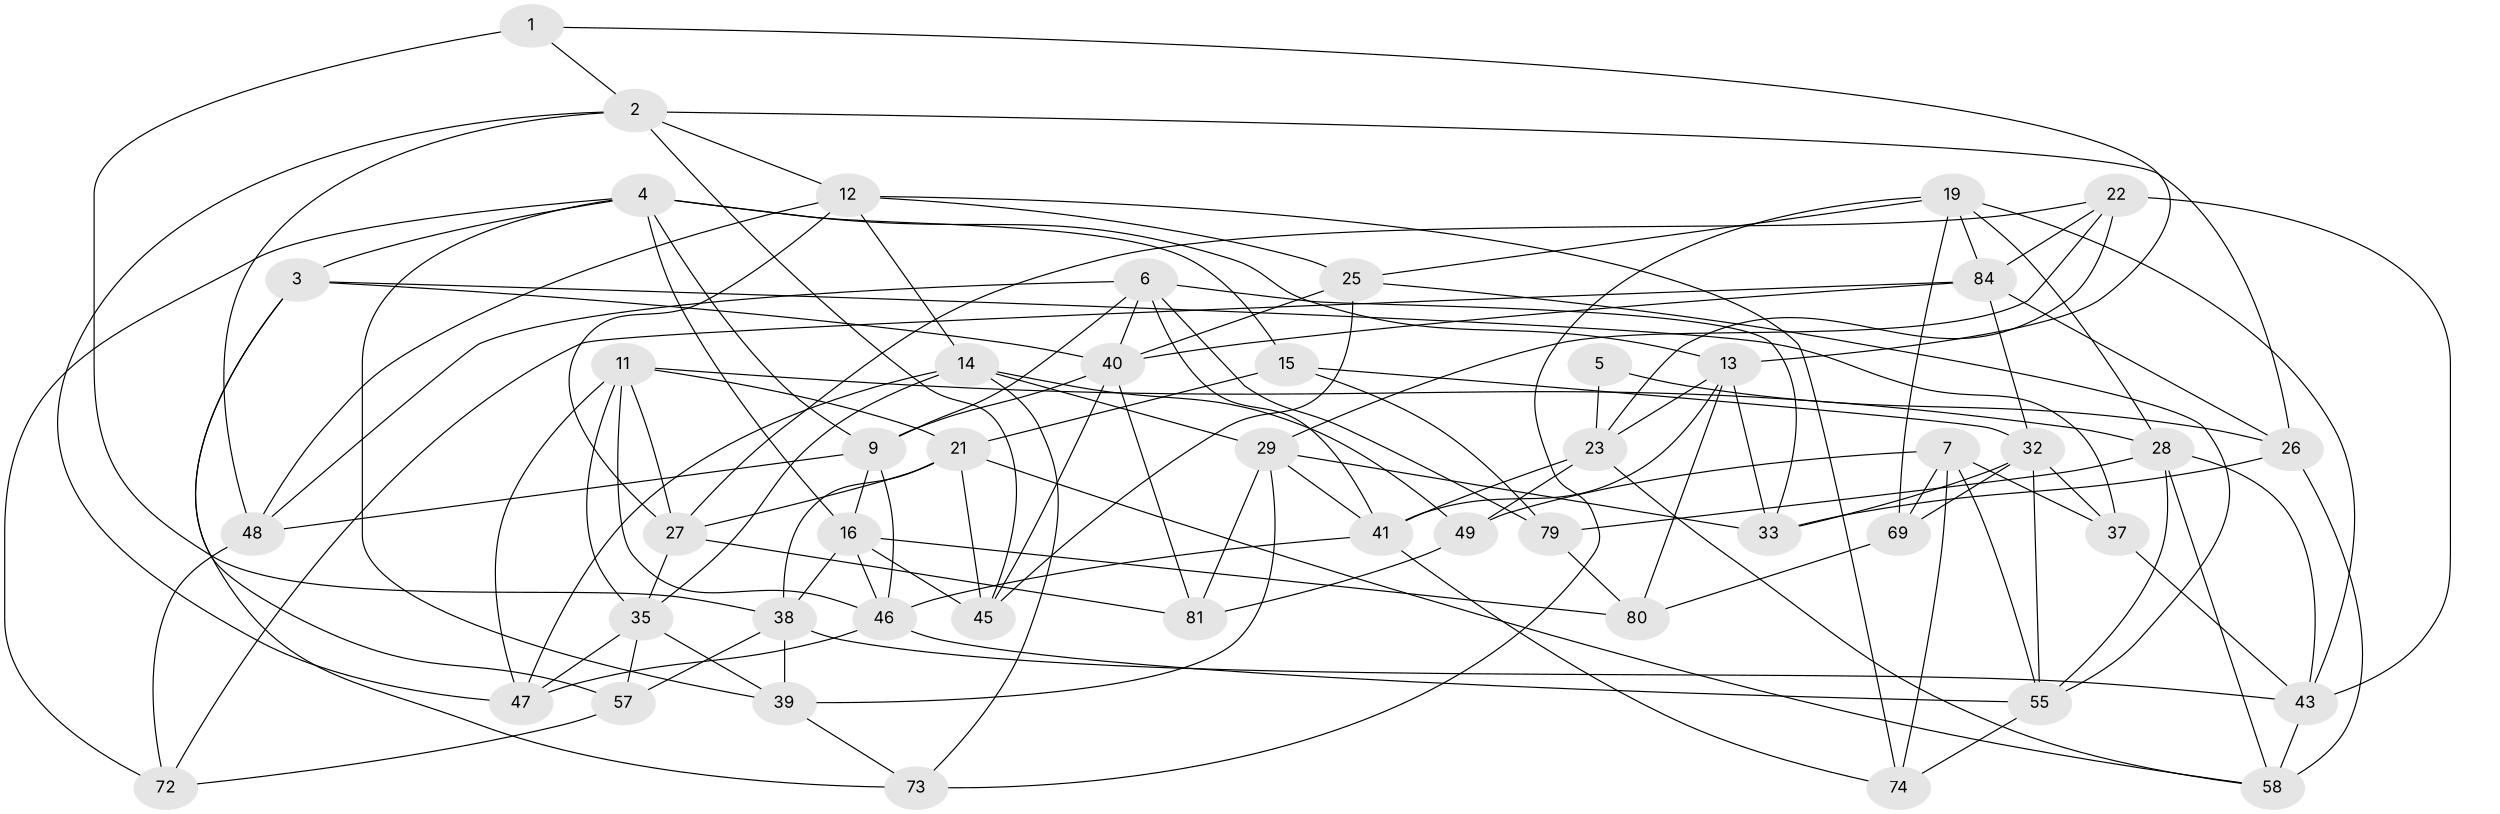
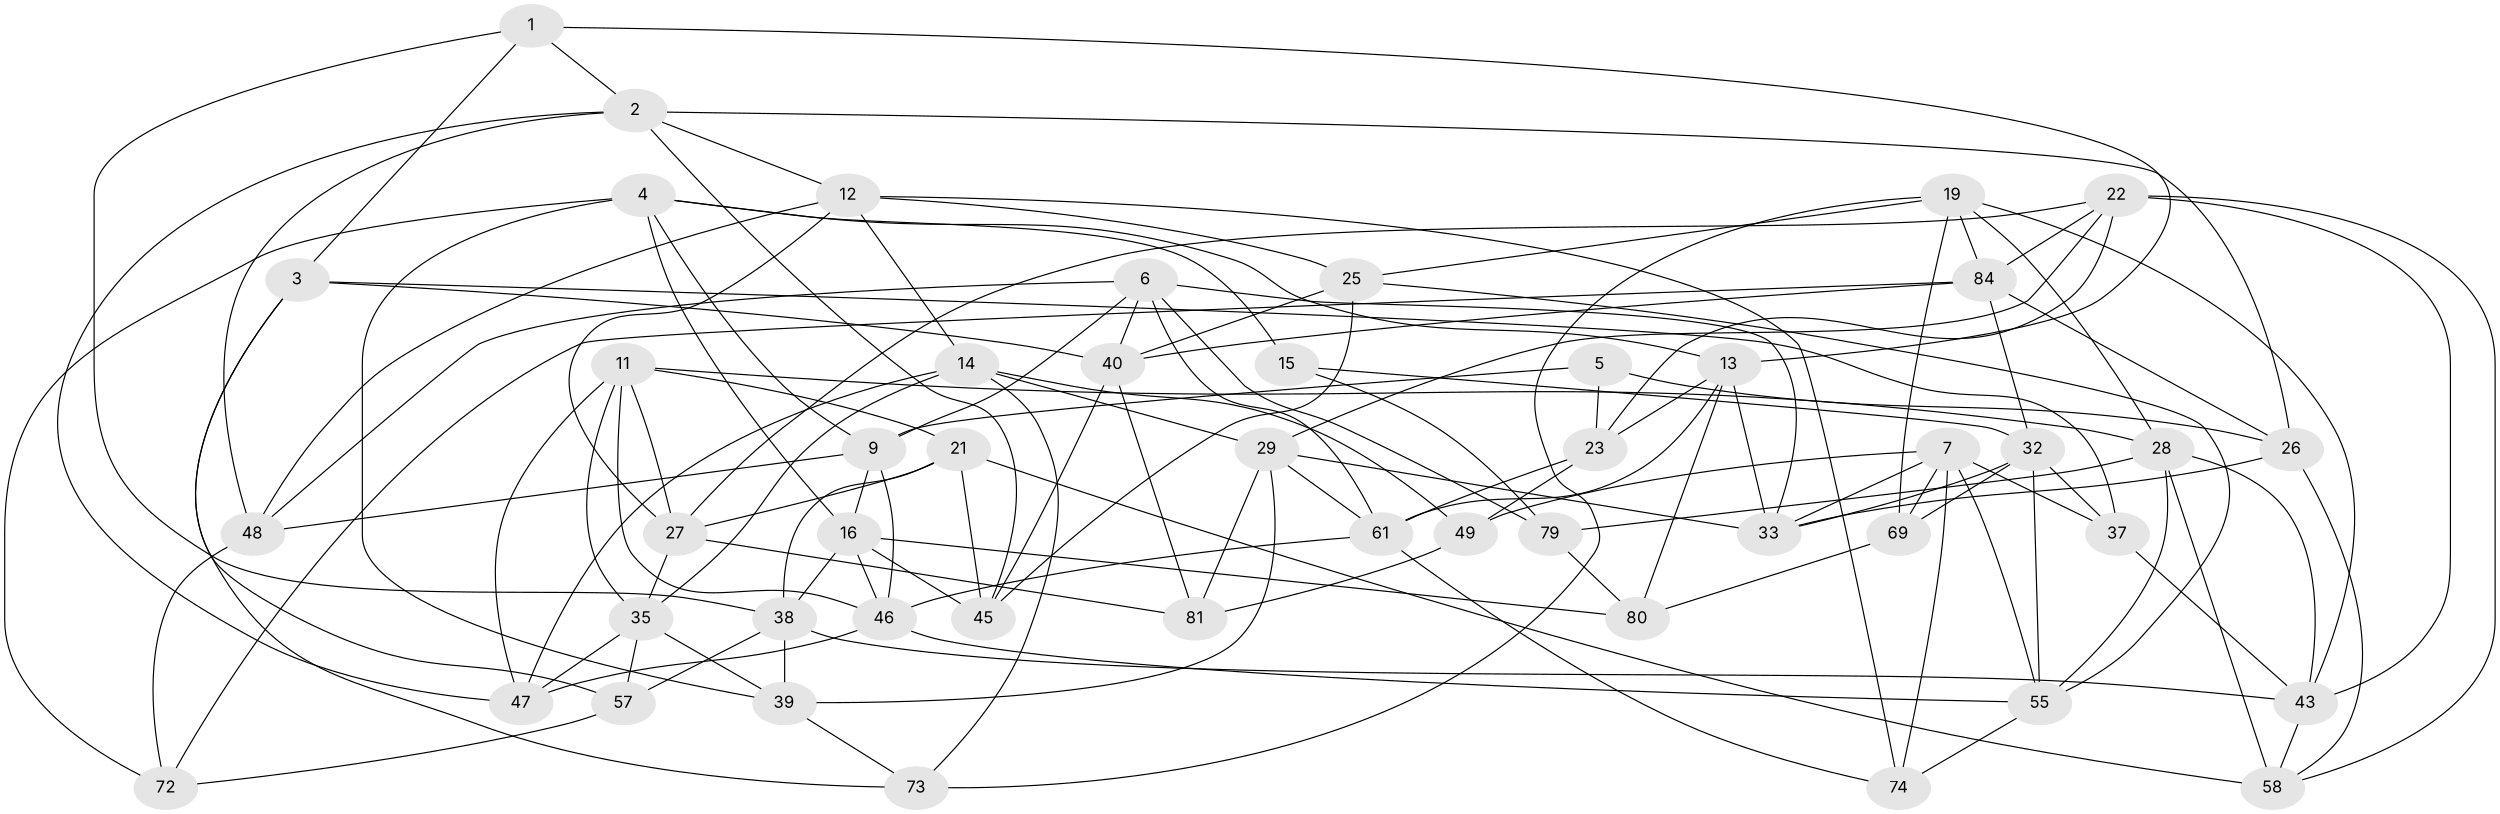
(466, 228) -> (405, 164)
(1137, 404) -> none
(992, 405) -> (1367, 383)
none -> (1865, 489)
(1381, 534) -> (1381, 534)
(1856, 650) -> (2495, 414)
